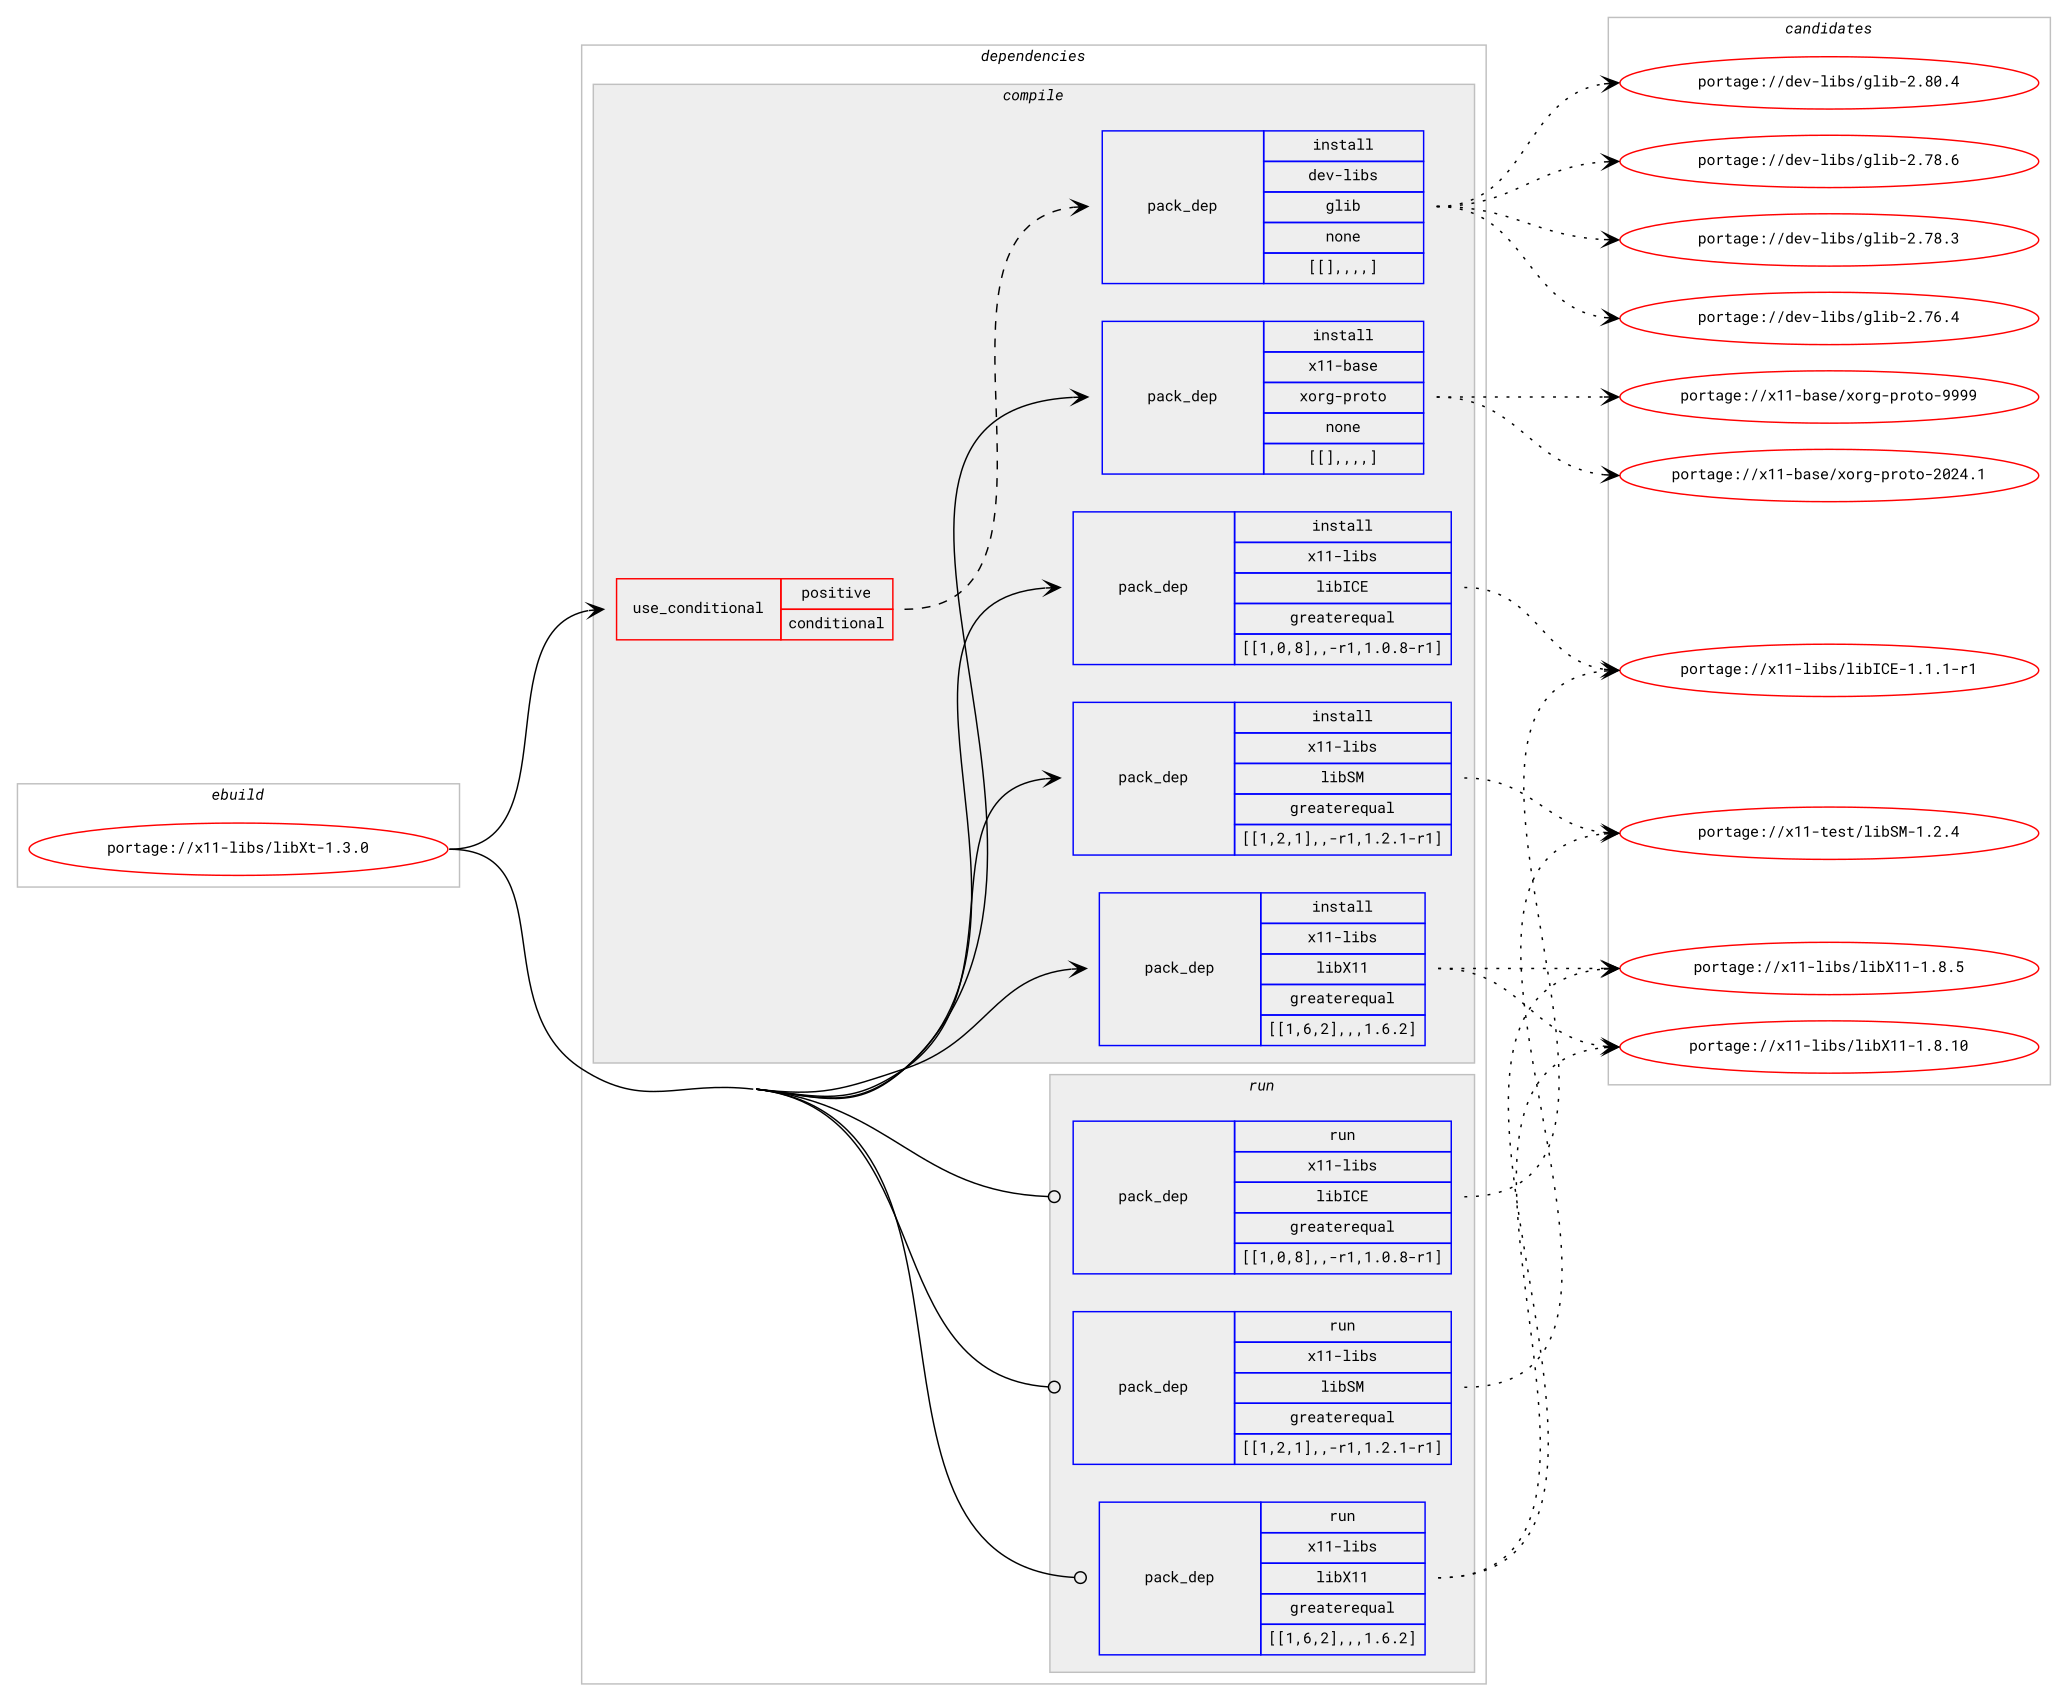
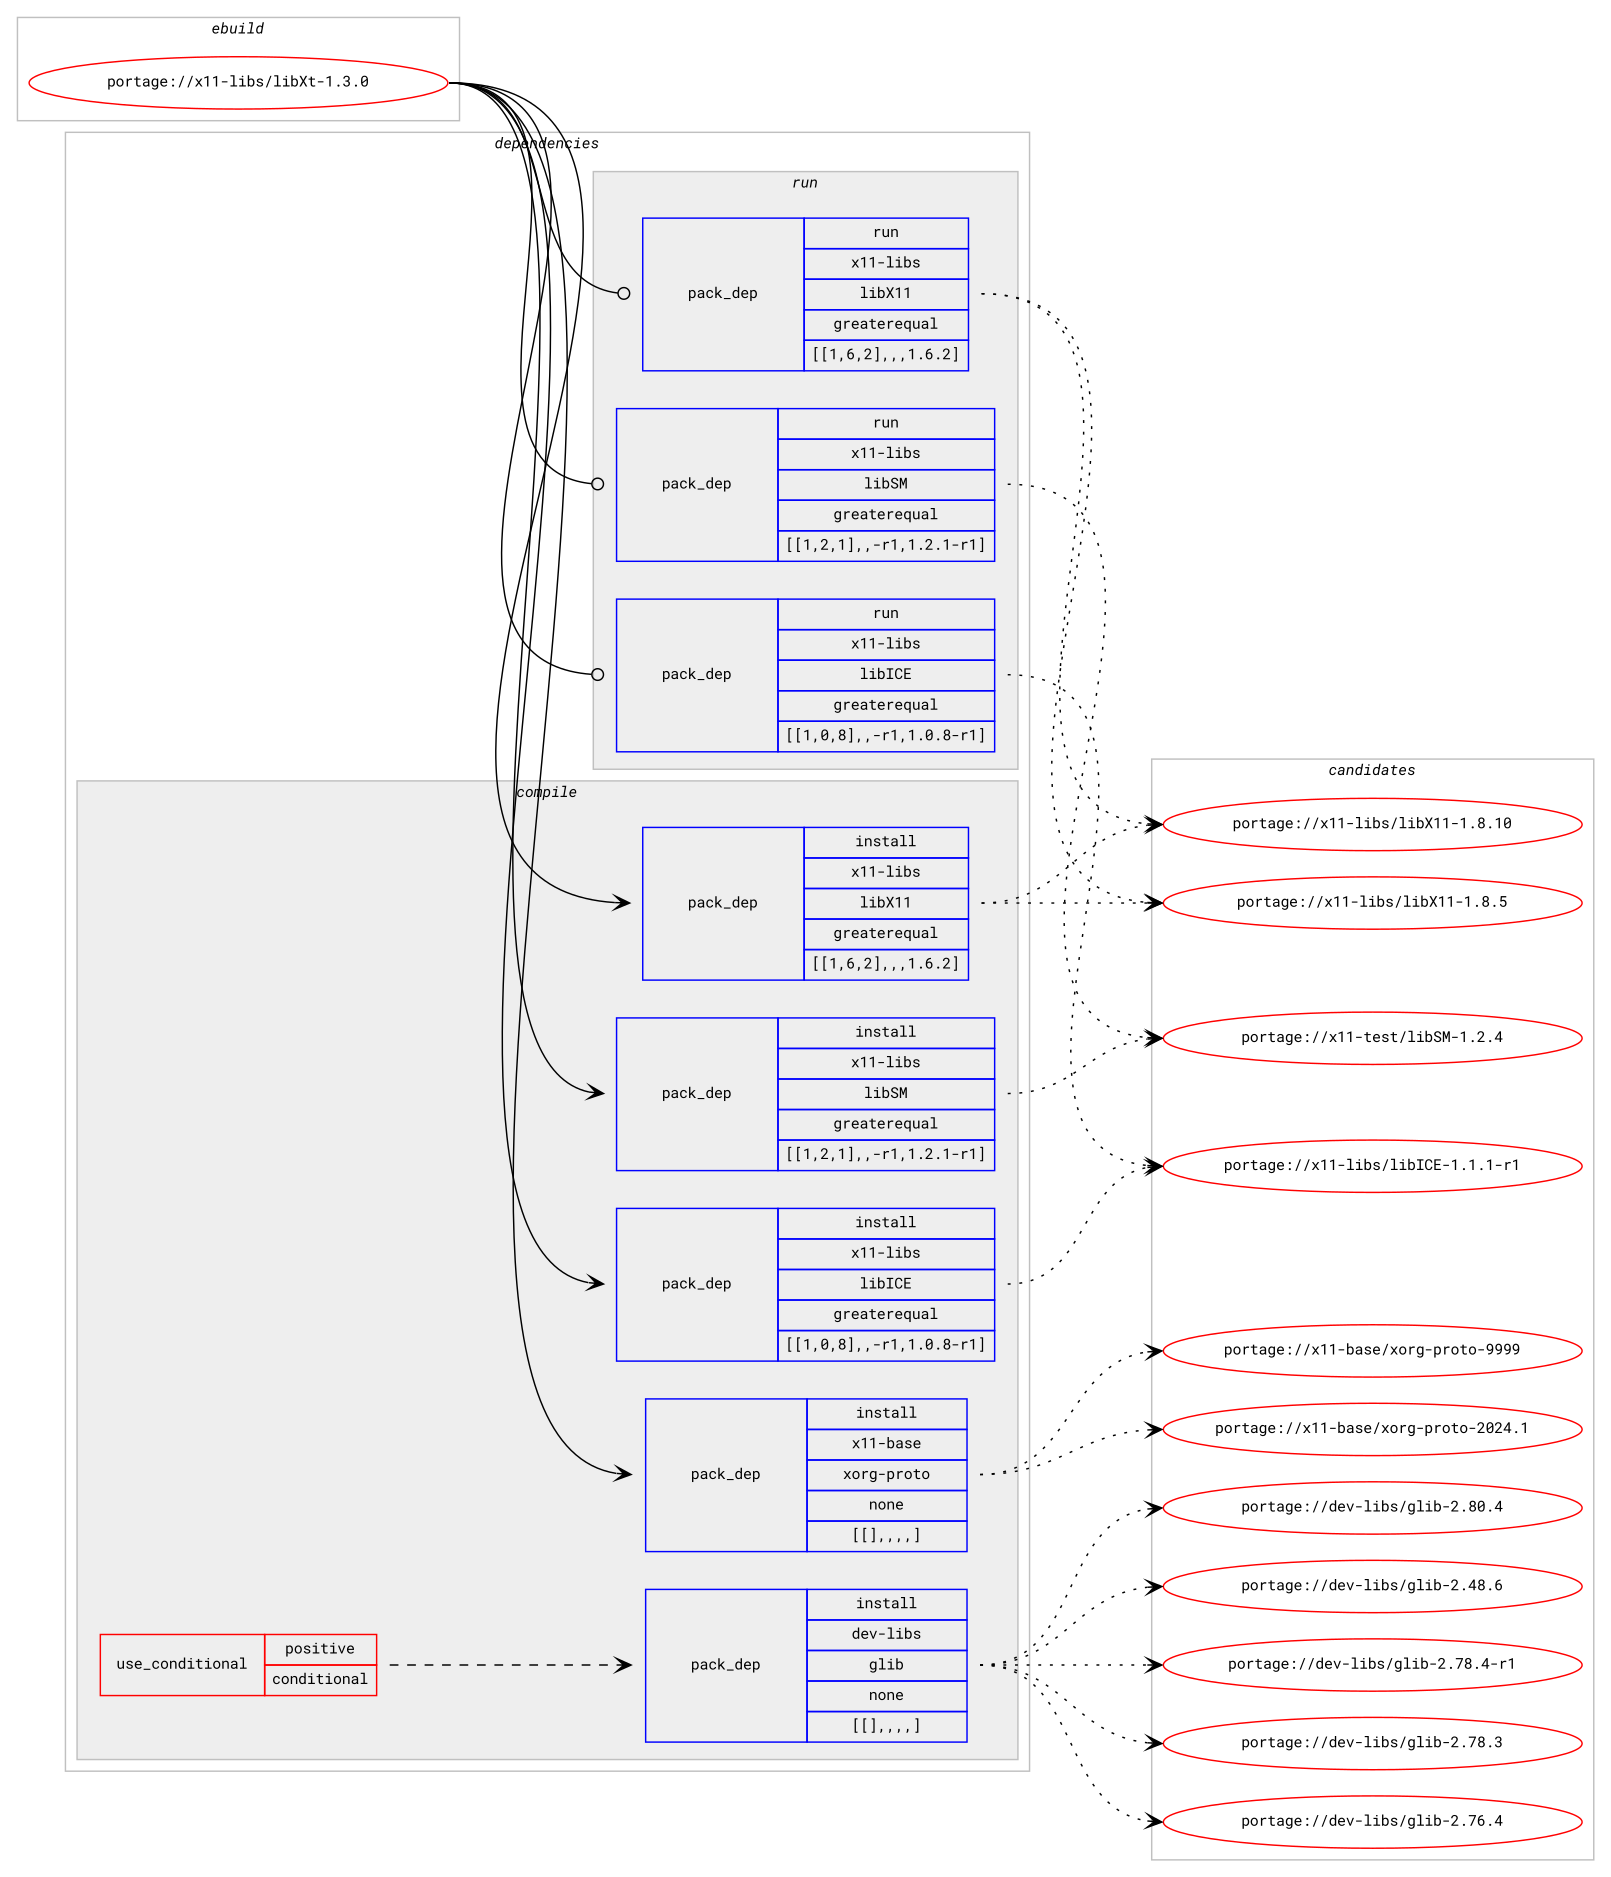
(1829, 161) -> (1373, 1586)
(526, 737) -> none
none -> (1373, 1665)
